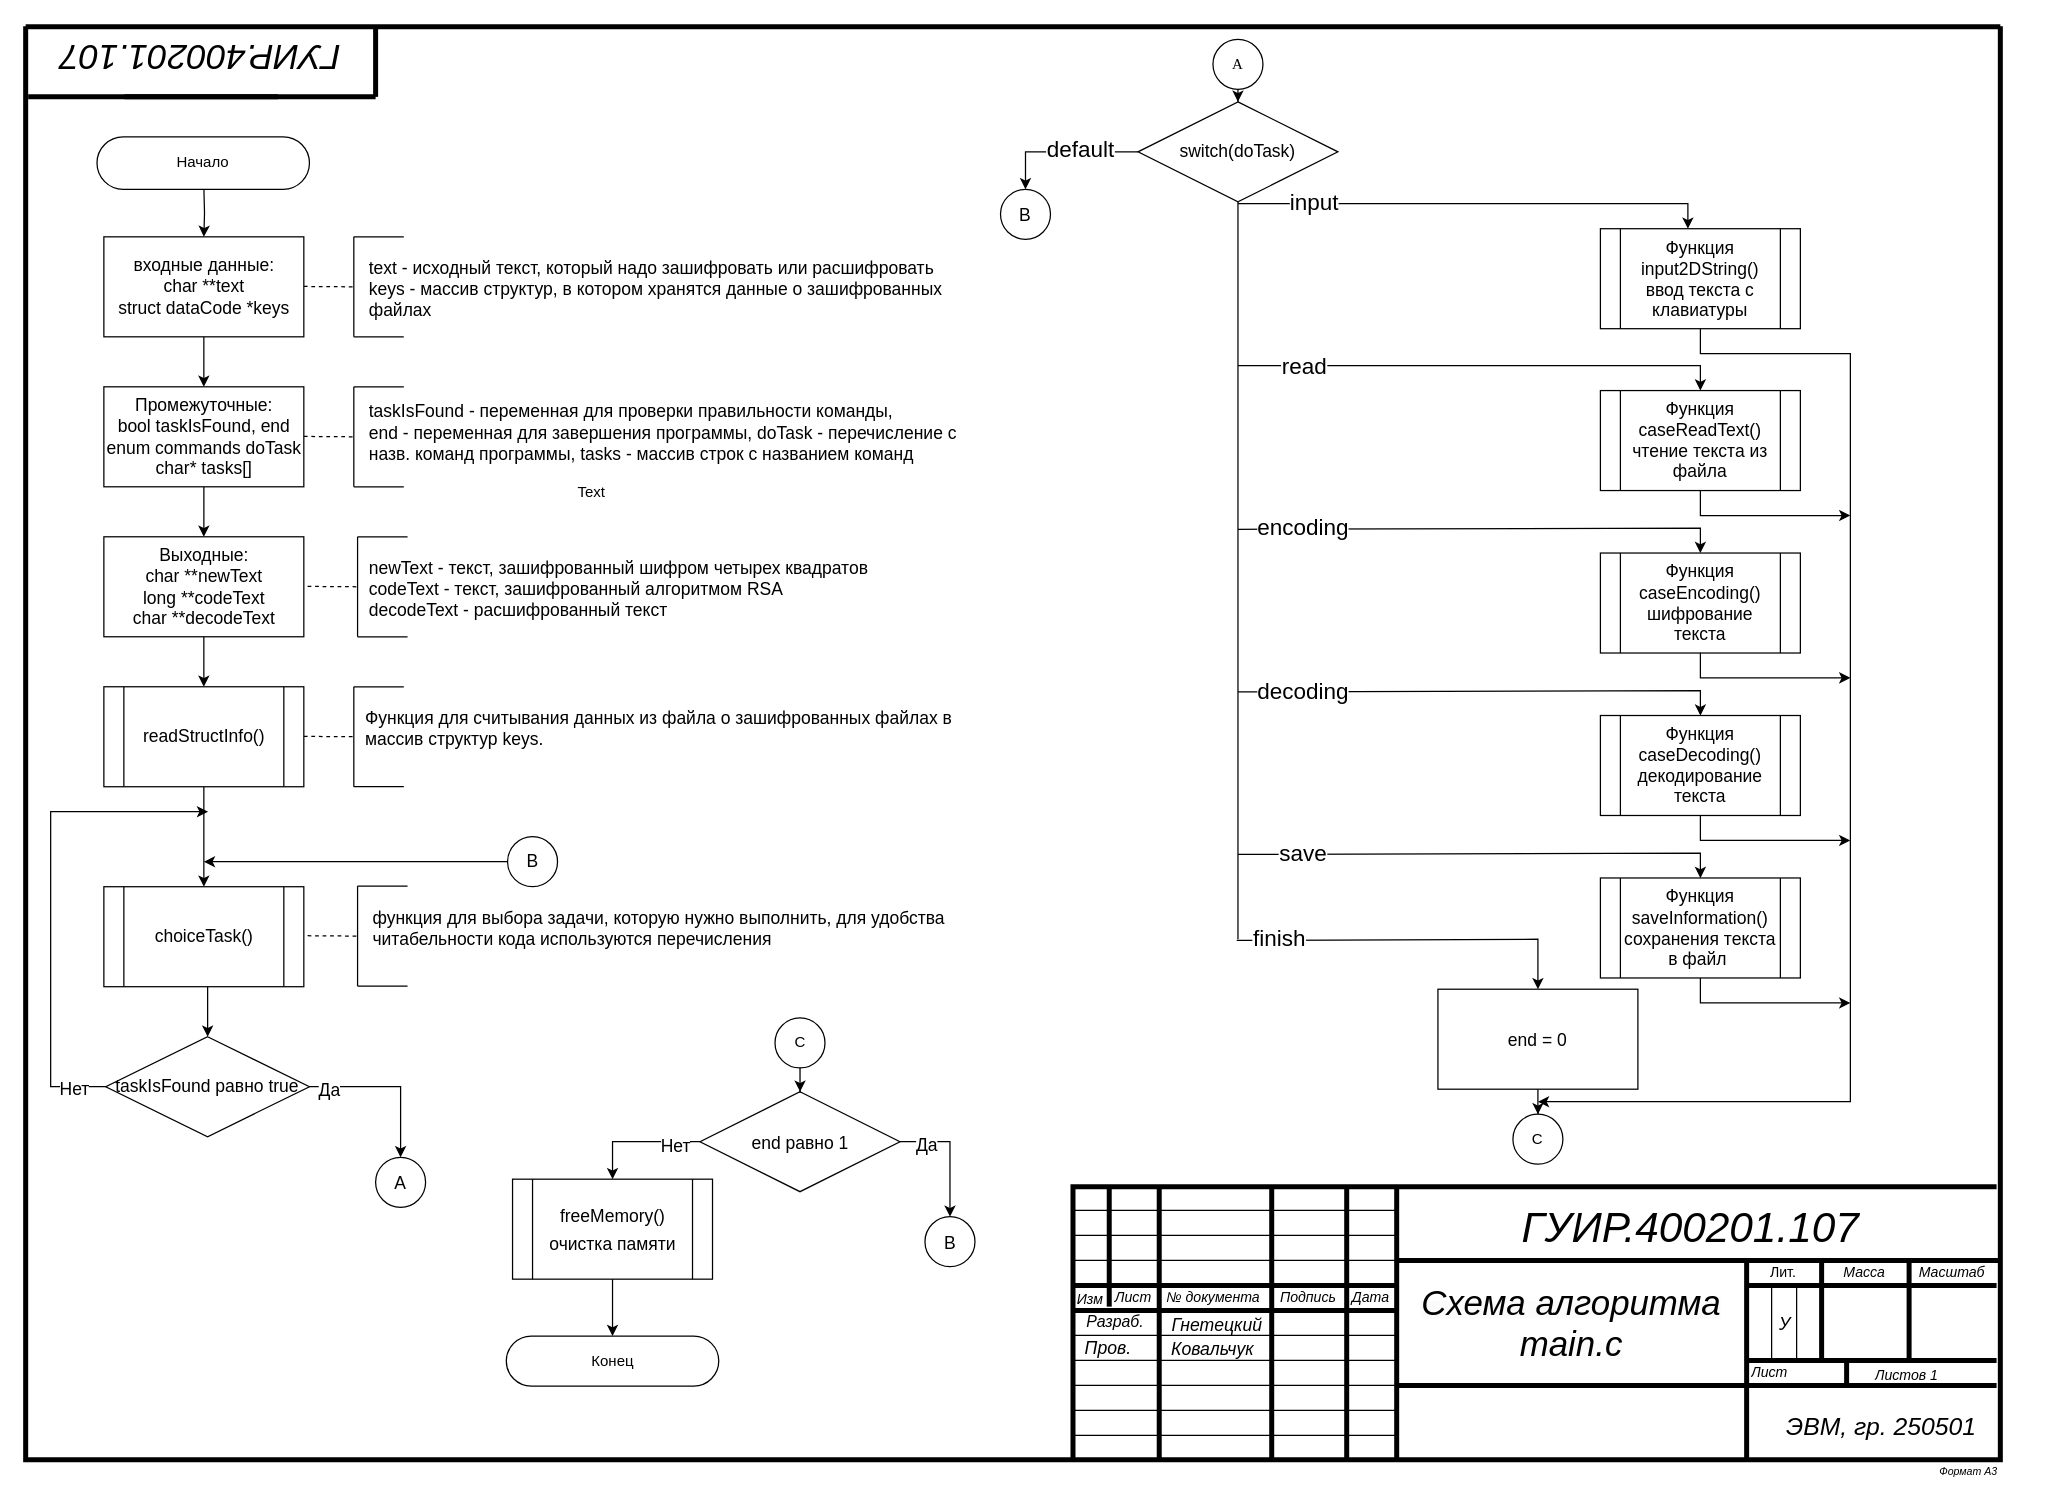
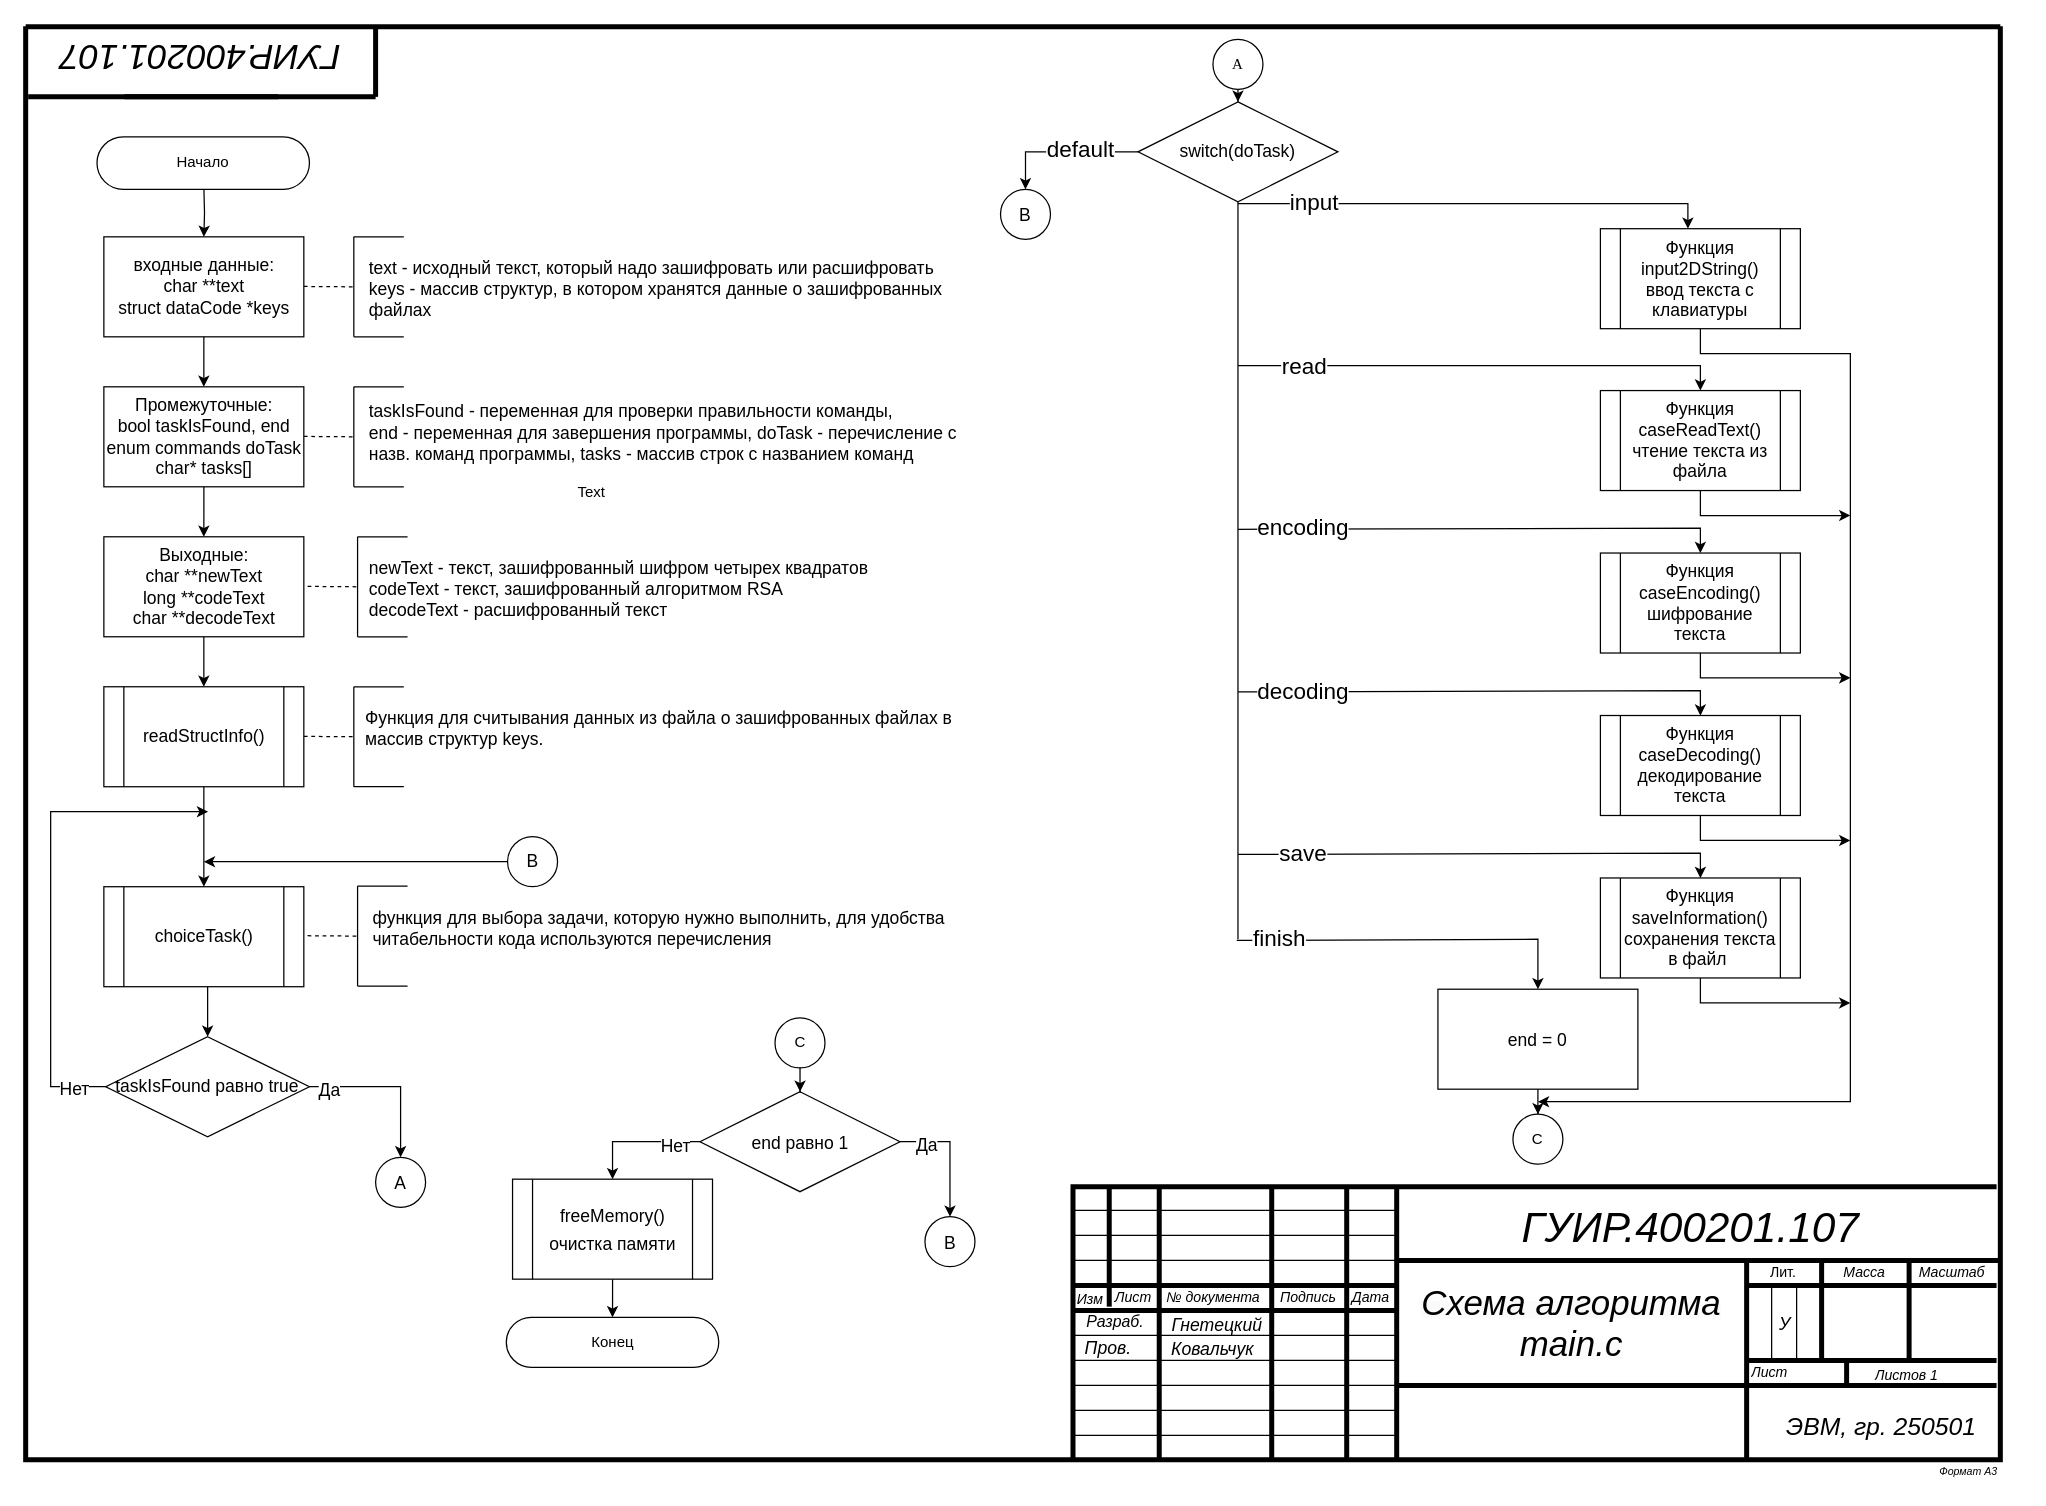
(613, 1361) -> (613, 1343)
